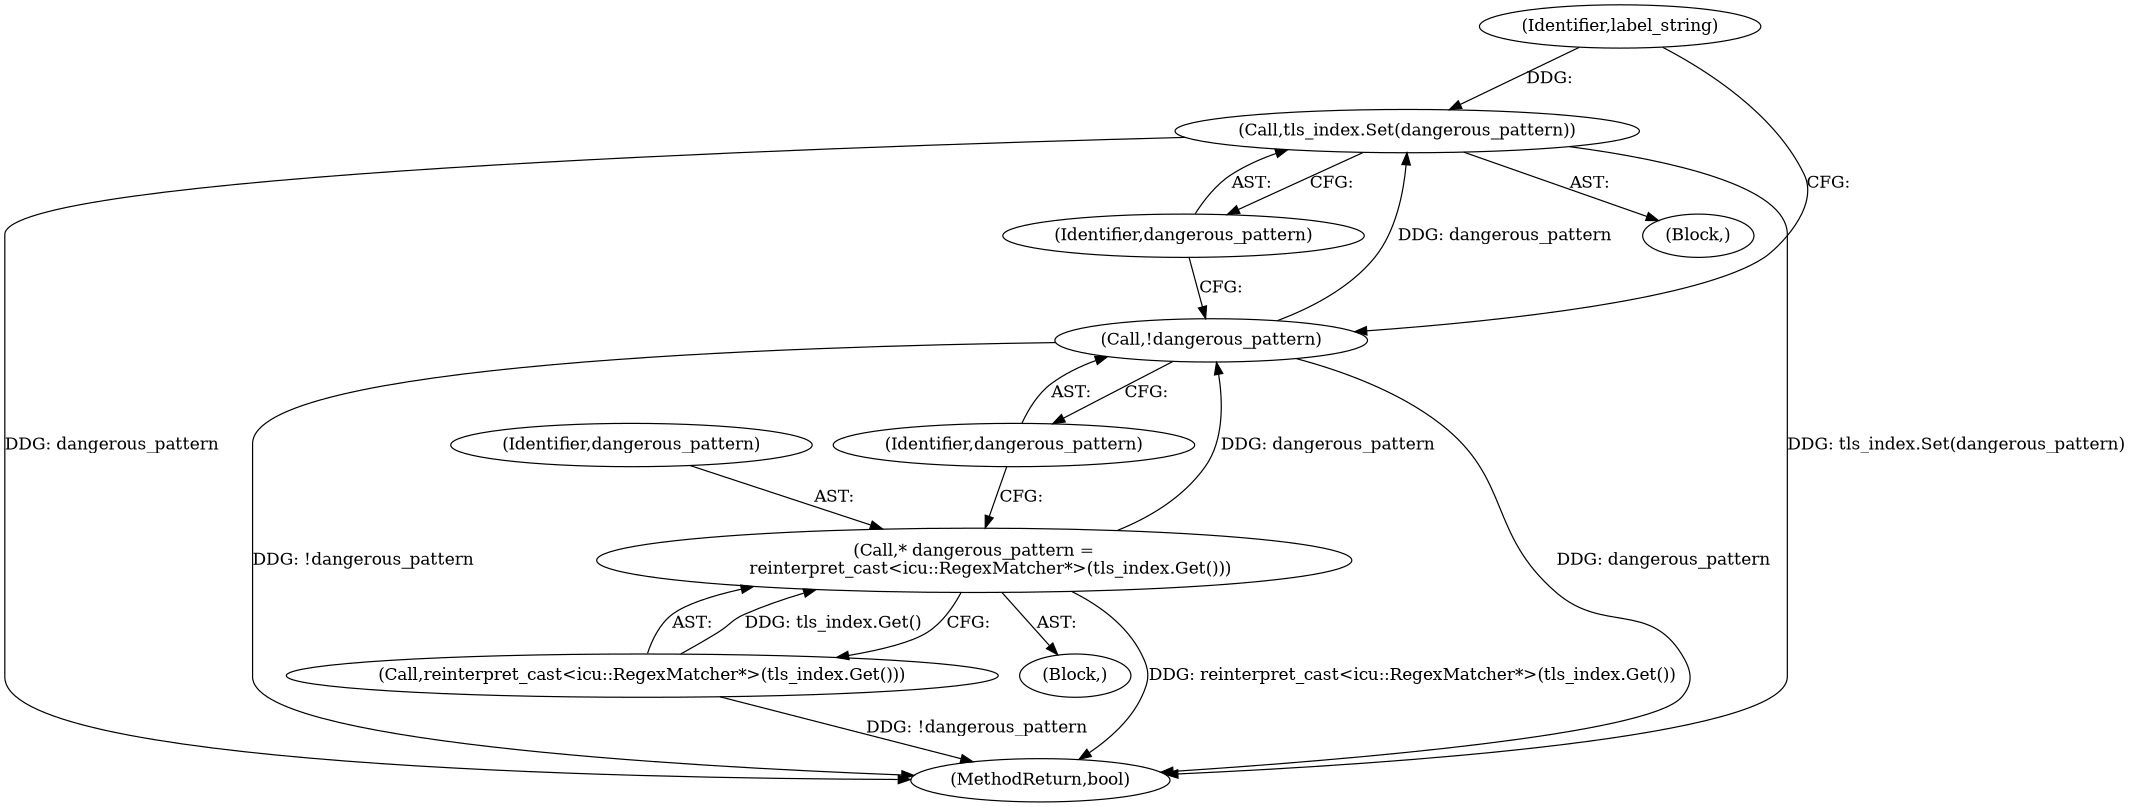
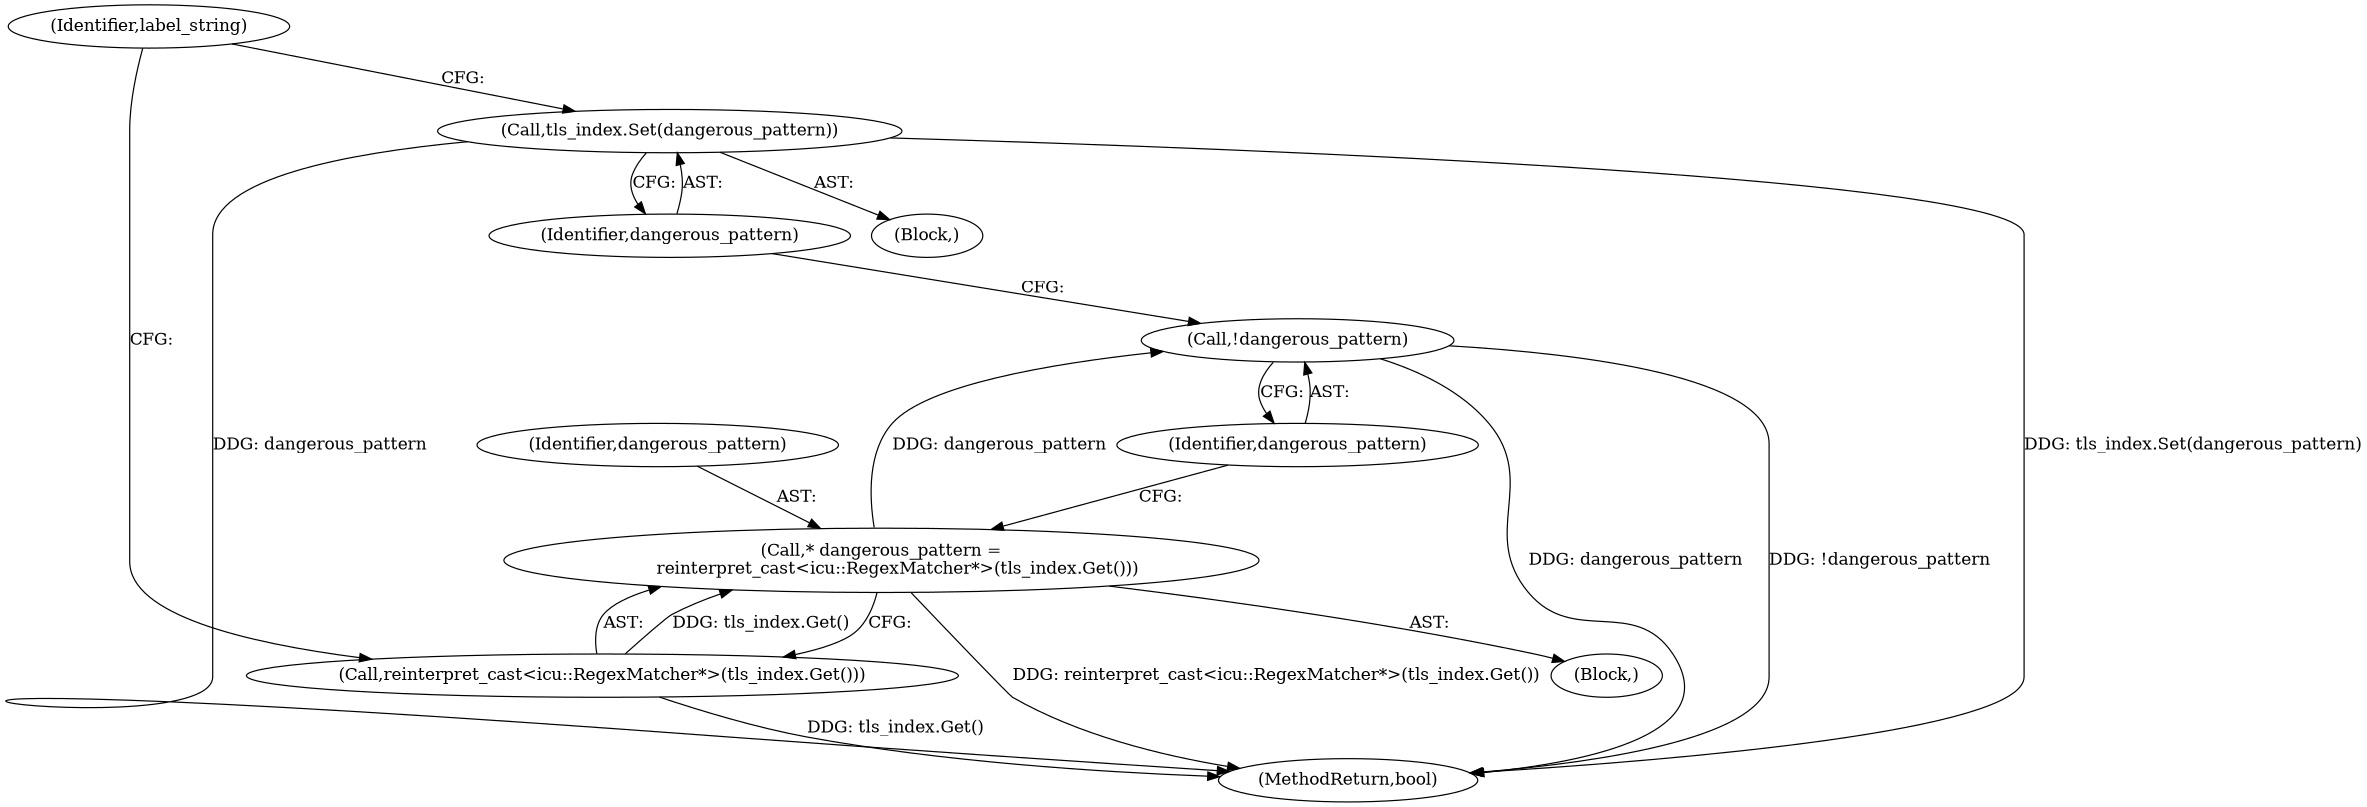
(1552, 79) -> (466, 79)
(1369, 264) -> none
(1712, 280) -> (130, 435)
(977, 728) -> (896, 728)
